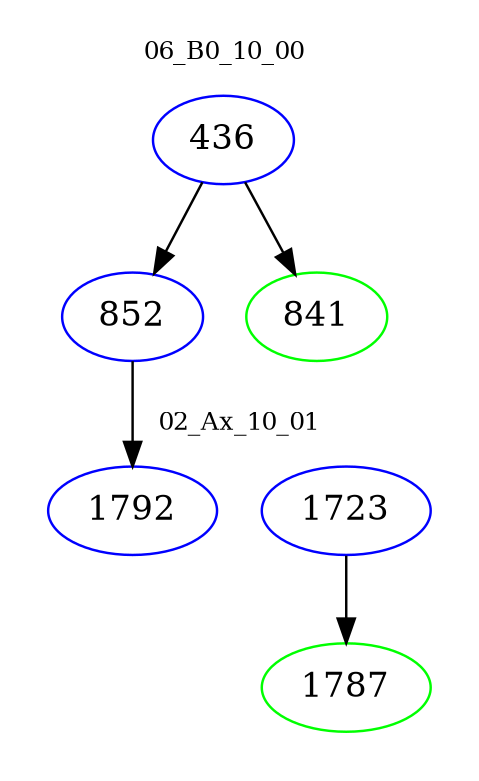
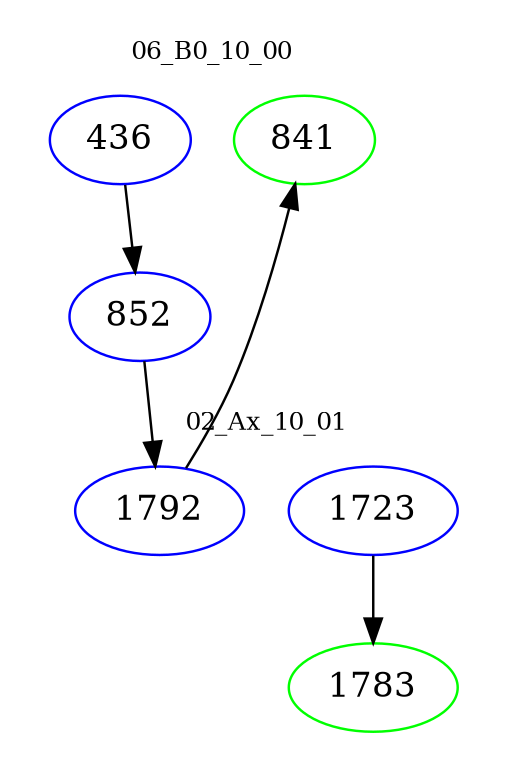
(264, 217) -> (248, 343)
(346, 688) -> (373, 688)
